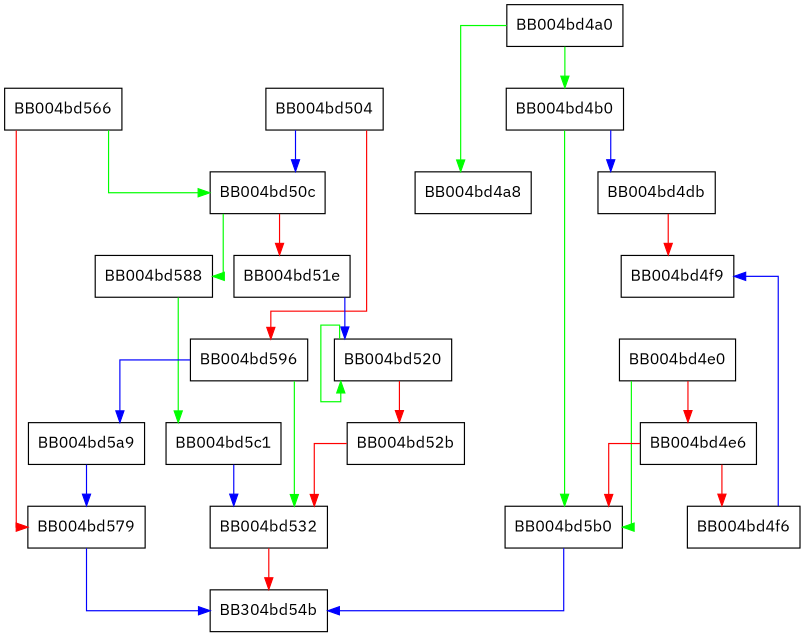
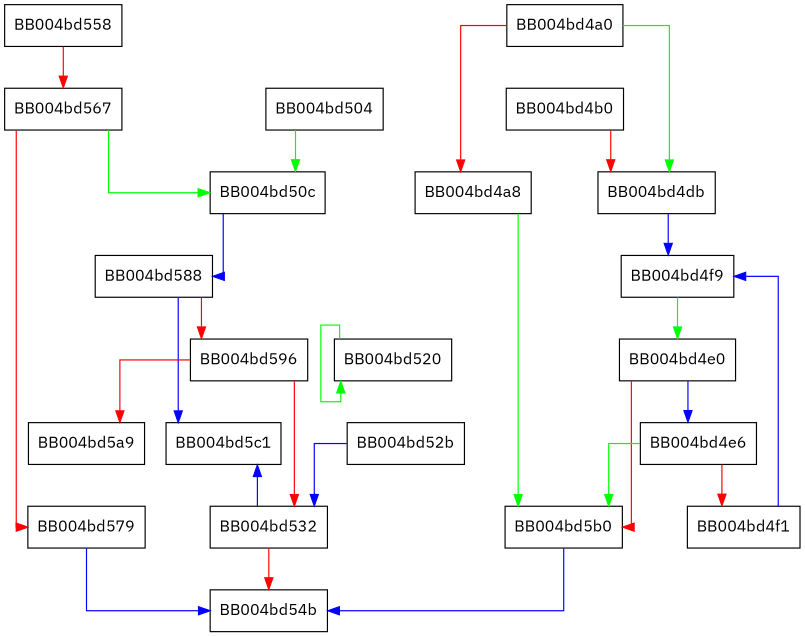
none -> (63, 26)
(565, 61) -> (669, 70)
(461, 70) -> (461, 70)
(63, 109) -> (63, 109)
(296, 145) -> (296, 145)
(611, 145) -> (611, 145)
(668, 229) -> (668, 229)
(223, 246) -> (223, 246)
(292, 276) -> none
(367, 277) -> (201, 312)
(565, 312) -> (518, 354)
none -> (678, 312)
(178, 351) -> (178, 351)
(130, 360) -> (130, 360)
(399, 396) -> none
(688, 396) -> (688, 396)
(294, 438) -> (294, 438)
(314, 453) -> (314, 453)
(609, 453) -> (609, 453)
(631, 455) -> (631, 455)
(87, 479) -> none
(234, 479) -> (257, 491)
(744, 527) -> (744, 527)
(269, 611) -> (269, 611)
